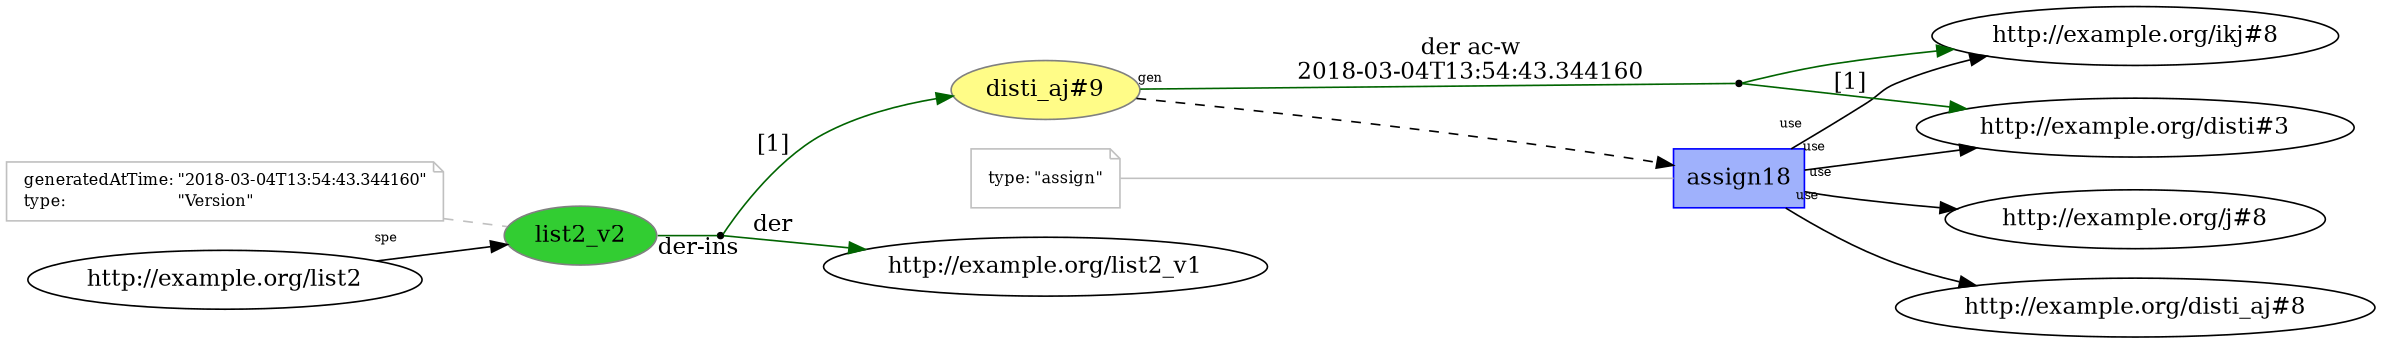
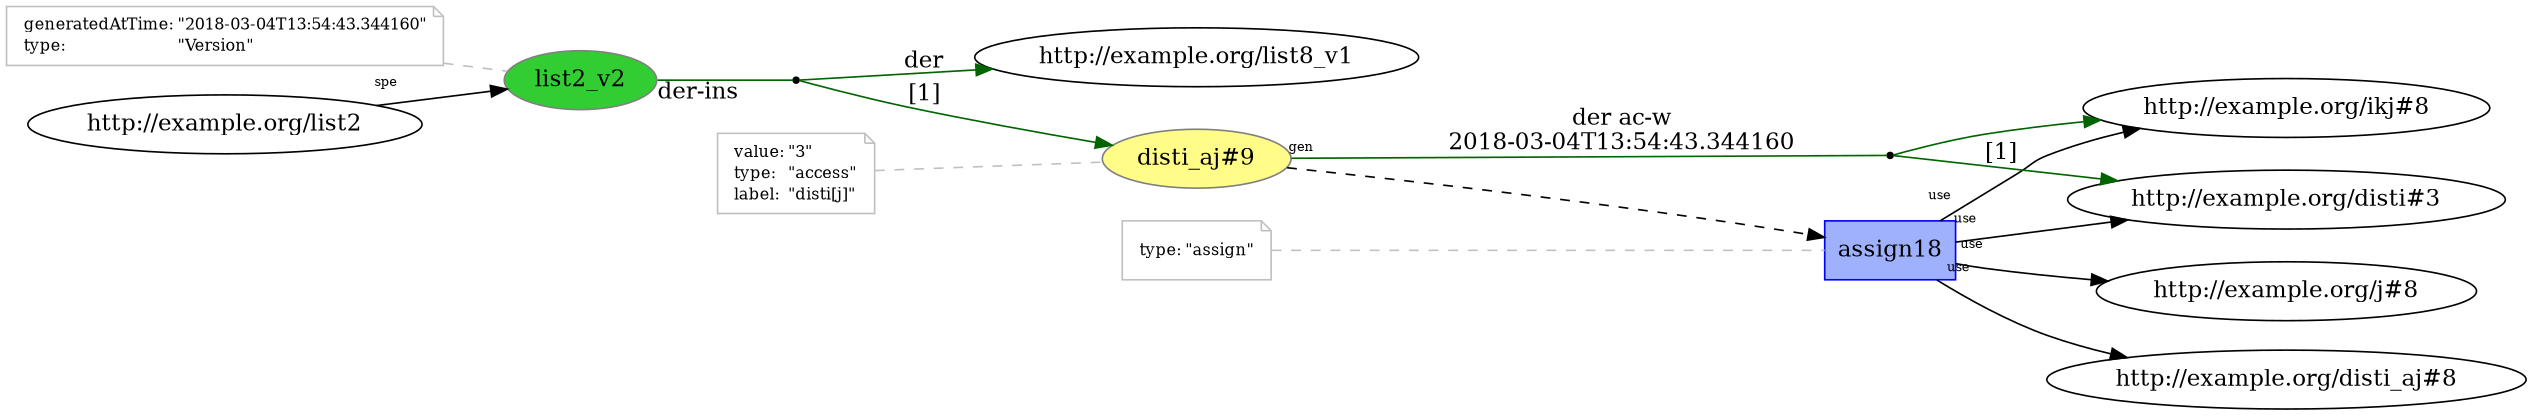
none -> (796, 173)
(1397, 178) -> (1548, 250)
(1046, 267) -> (1197, 57)
